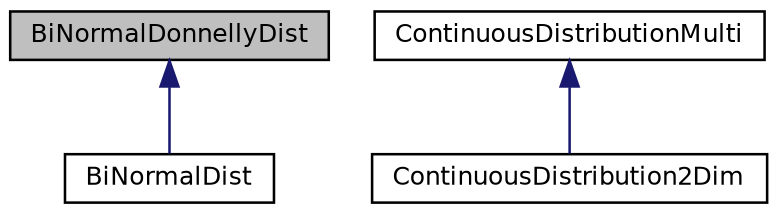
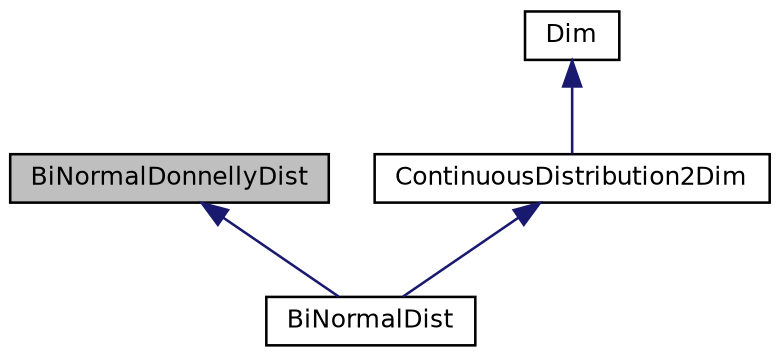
(570, 36) -> (572, 36)
none -> (461, 257)
